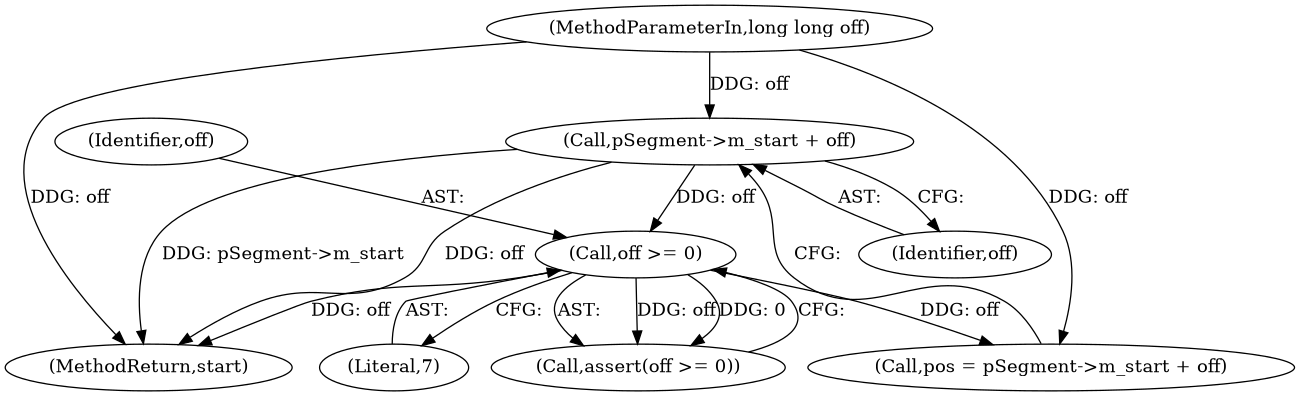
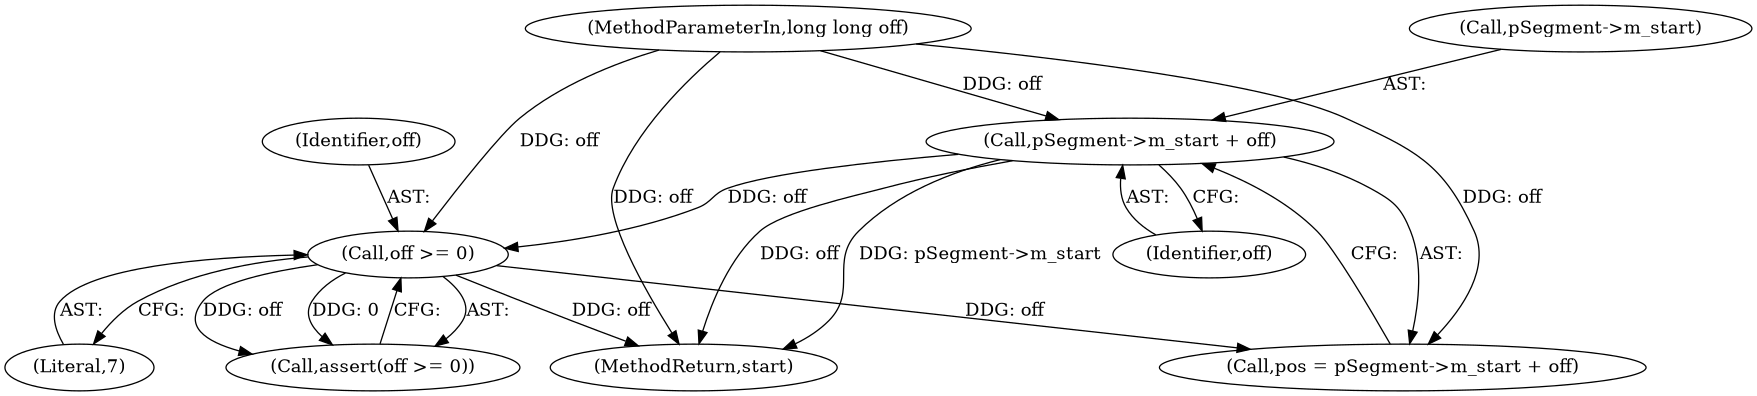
none -> (1581, 29)
none -> (528, 112)
none -> (1398, 209)
